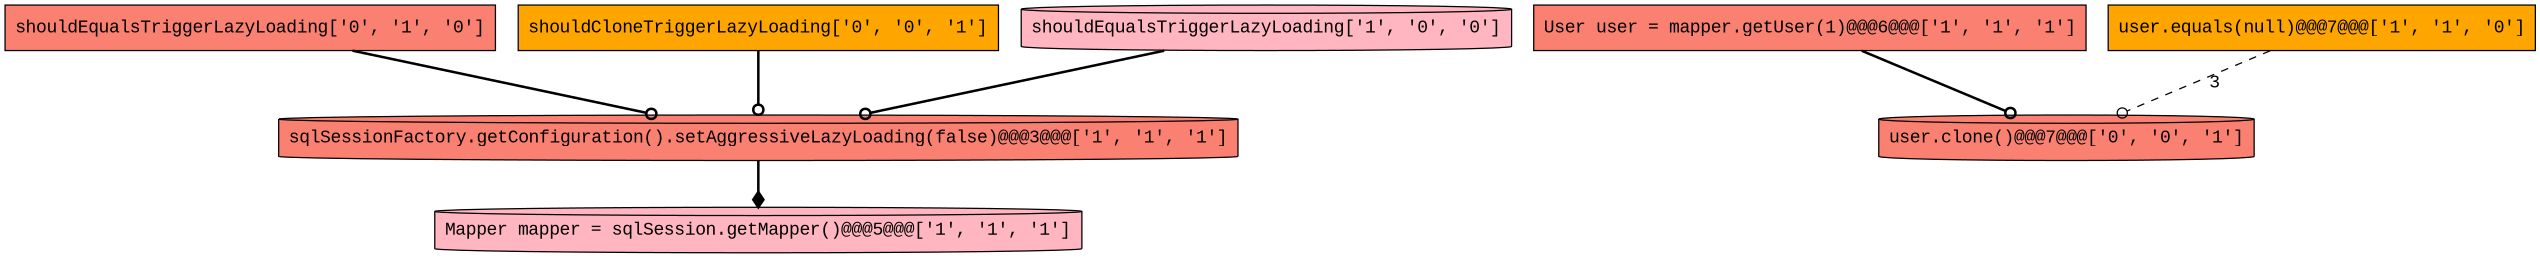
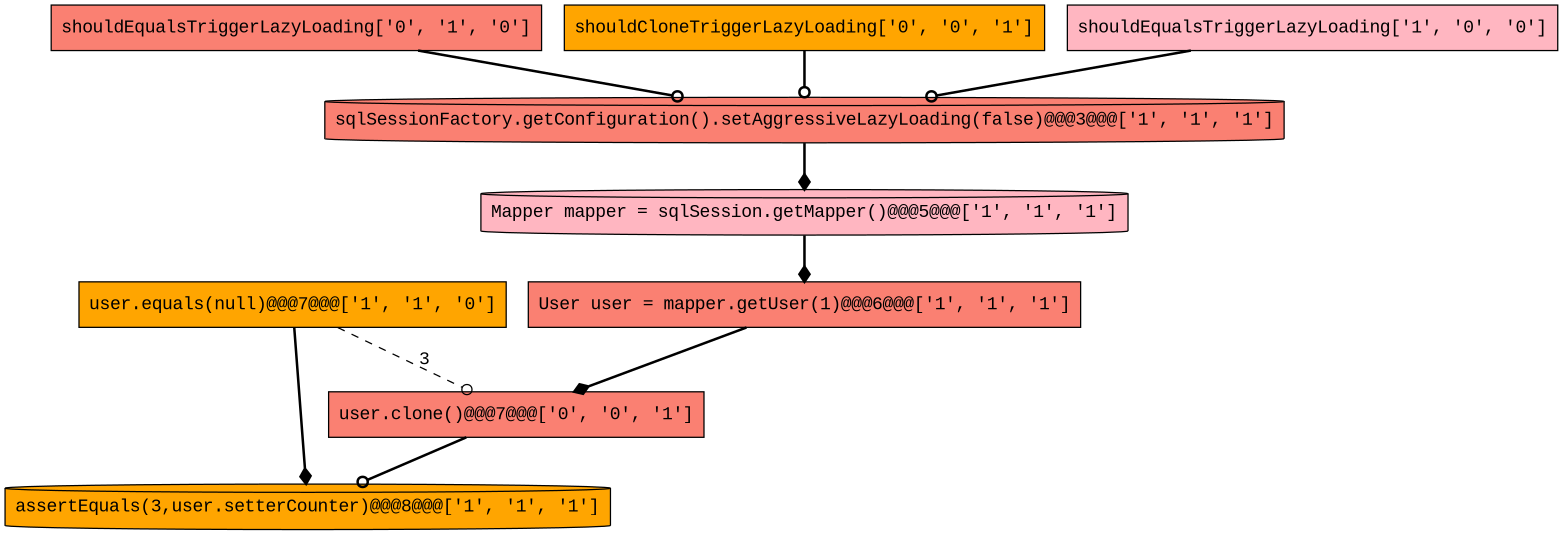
(1266, 28) -> (1313, 28)
(1934, 81) -> (668, 357)
(2066, 138) -> (516, 415)
none -> (804, 251)
none -> (308, 507)
